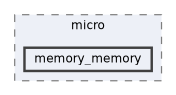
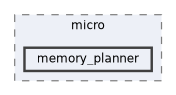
(88, 59) -> (88, 59)
